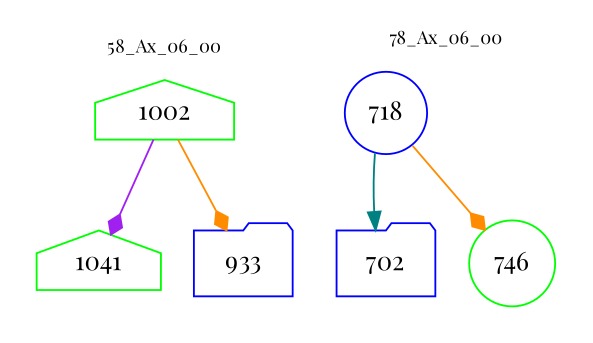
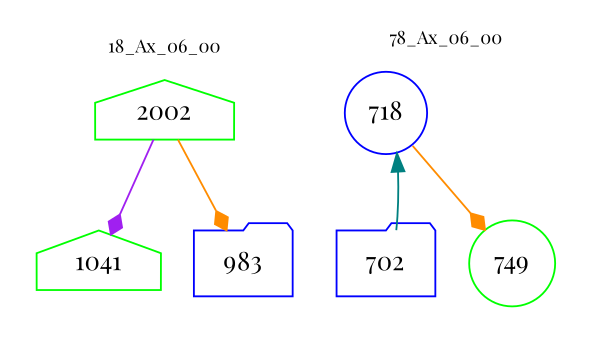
(165, 48) -> (165, 48)
(165, 113) -> (165, 113)
(374, 182) -> (398, 201)
(243, 263) -> (243, 263)
(512, 263) -> (512, 263)
